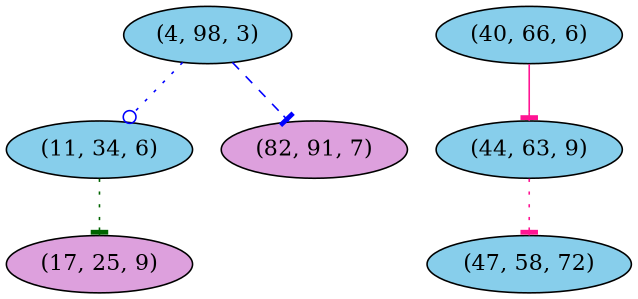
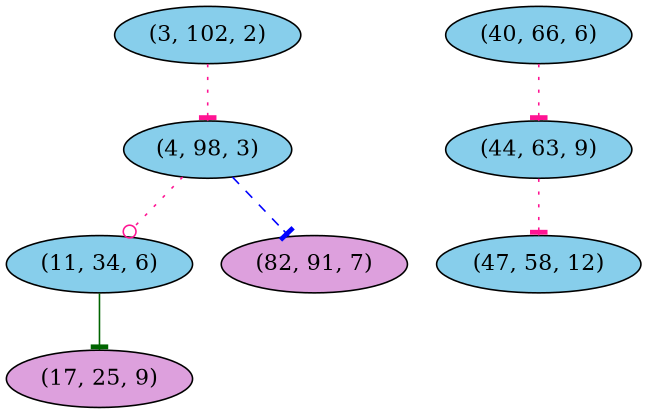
none -> (208, 35)
(158, 87) -> (158, 202)
(529, 88) -> (539, 88)
(99, 203) -> (99, 318)
(529, 264) -> (539, 264)
